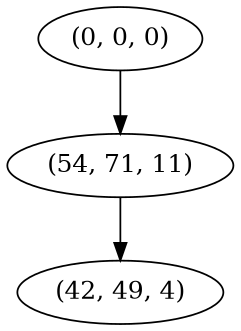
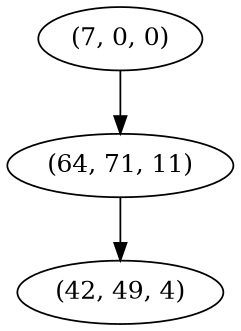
(120, 39) -> (120, 39)
(120, 166) -> (120, 166)
